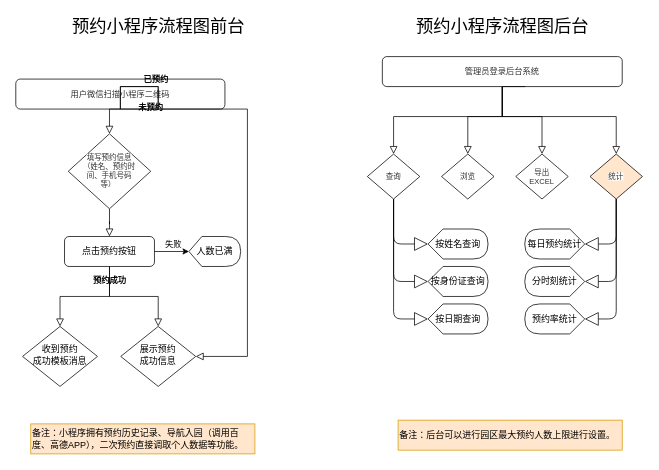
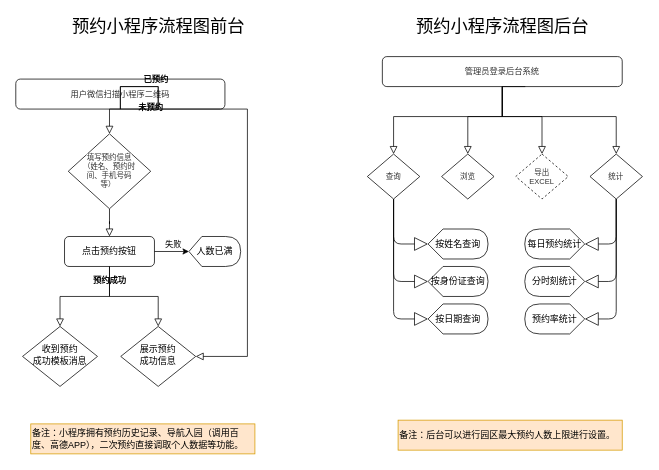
(542, 177) -> (542, 177)
(616, 177) -> (616, 177)
